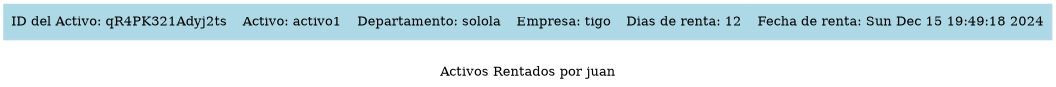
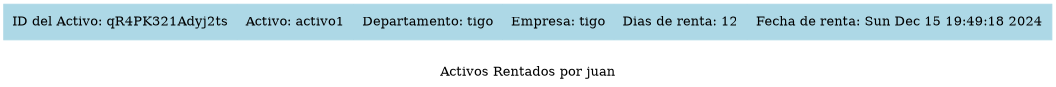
(429, 22) -> (428, 22)
